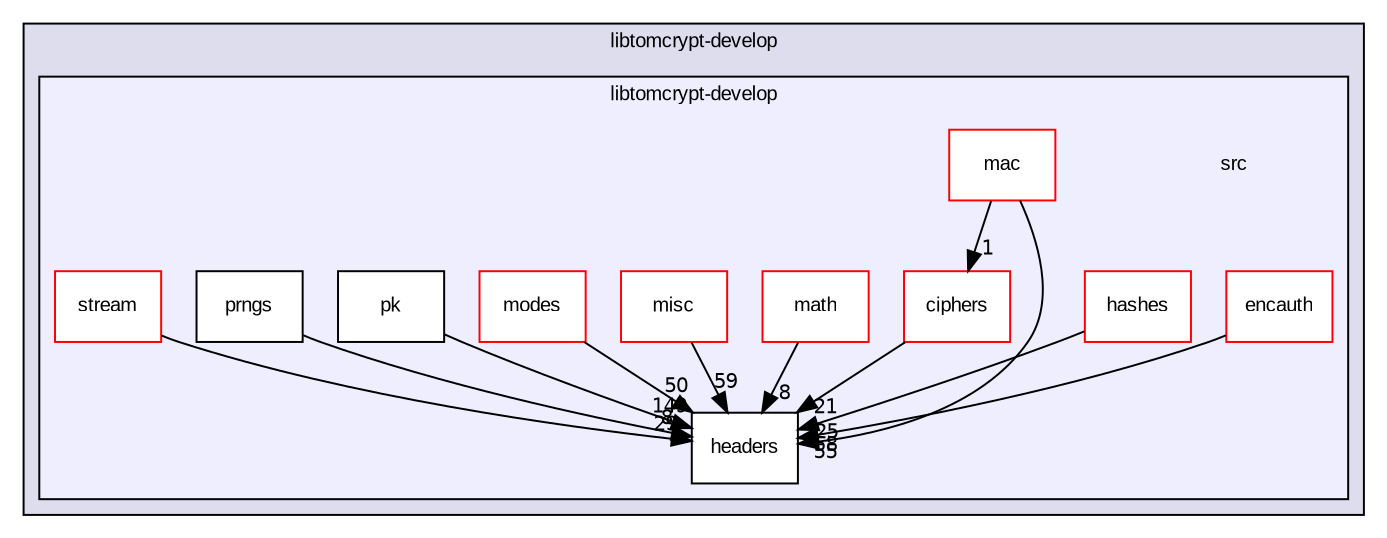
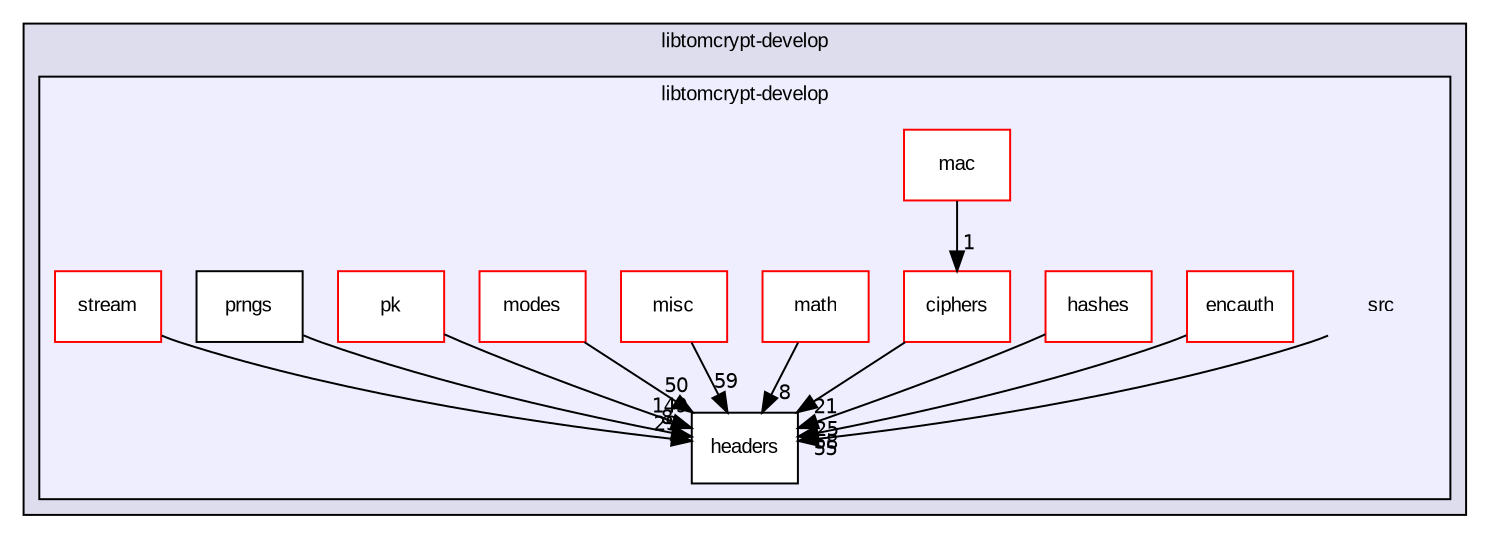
(391, 307) -> (391, 307)
(989, 381) -> (1076, 400)
